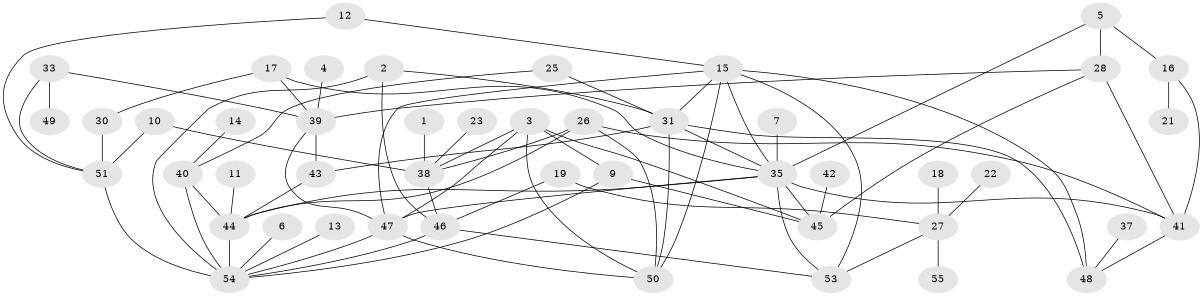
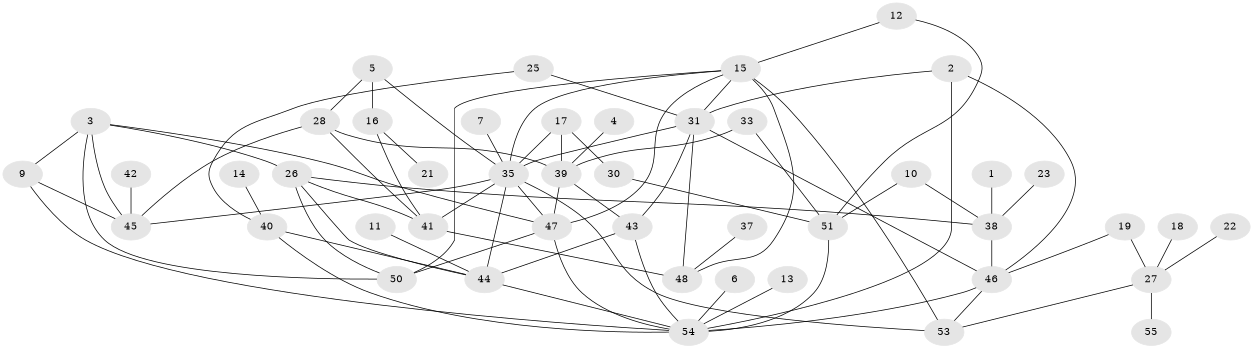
(50, 122) -> none
(479, 147) -> (199, 142)
(668, 198) -> (837, 197)
none -> (651, 284)
